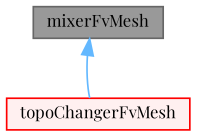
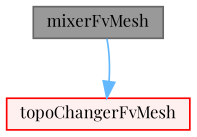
(87, 77) -> (109, 60)
